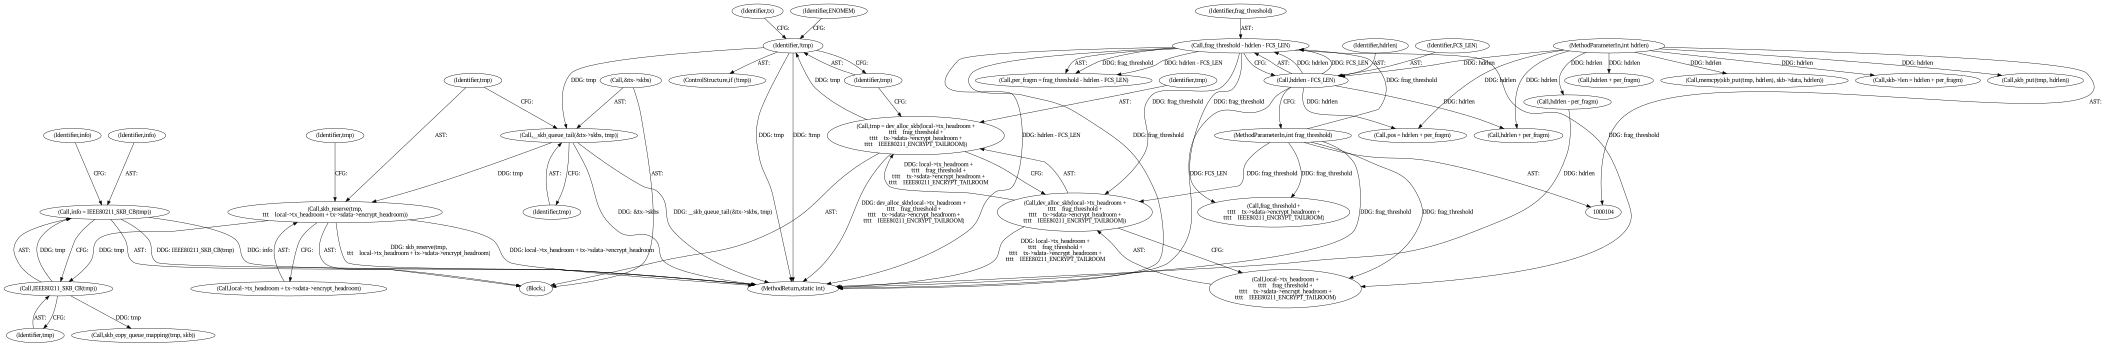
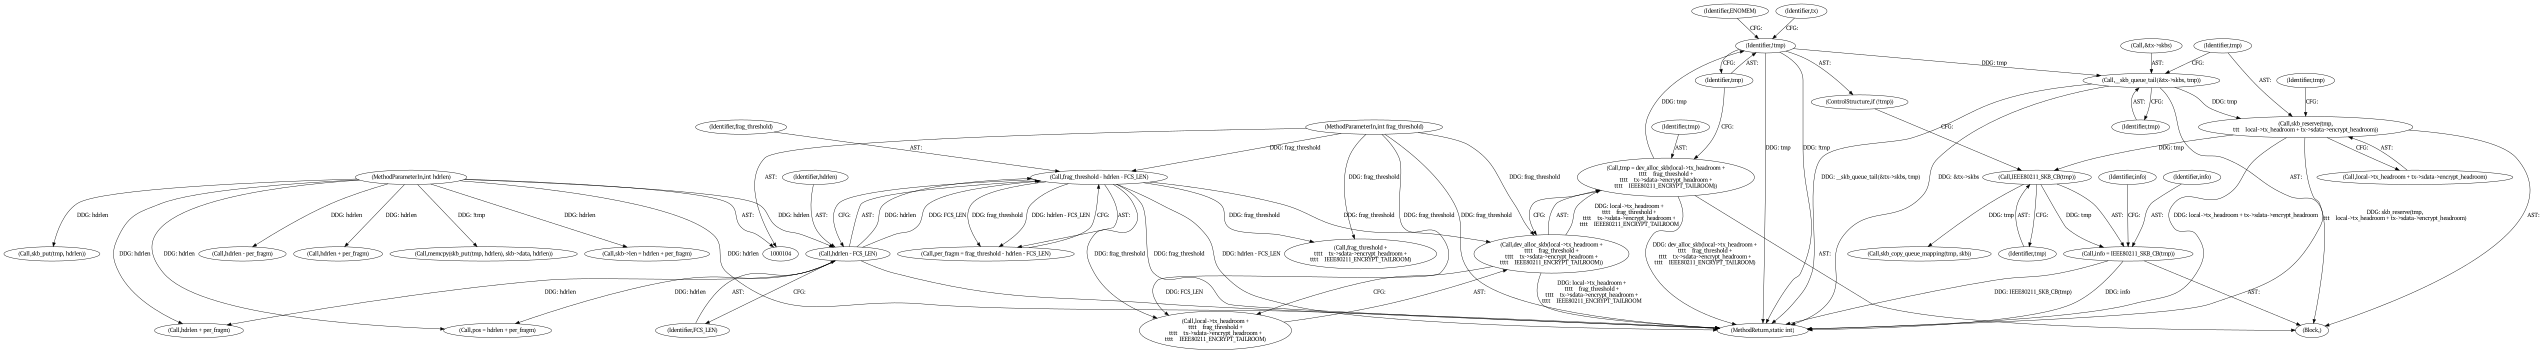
(1706, 63) -> (472, 216)
(1280, 104) -> (772, 291)
(653, 221) -> (2275, 189)
none -> (1087, 230)
(73, 245) -> (1946, 139)
(1245, 266) -> (1066, 309)
